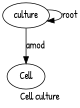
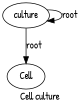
(36, 46) -> (34, 46)
